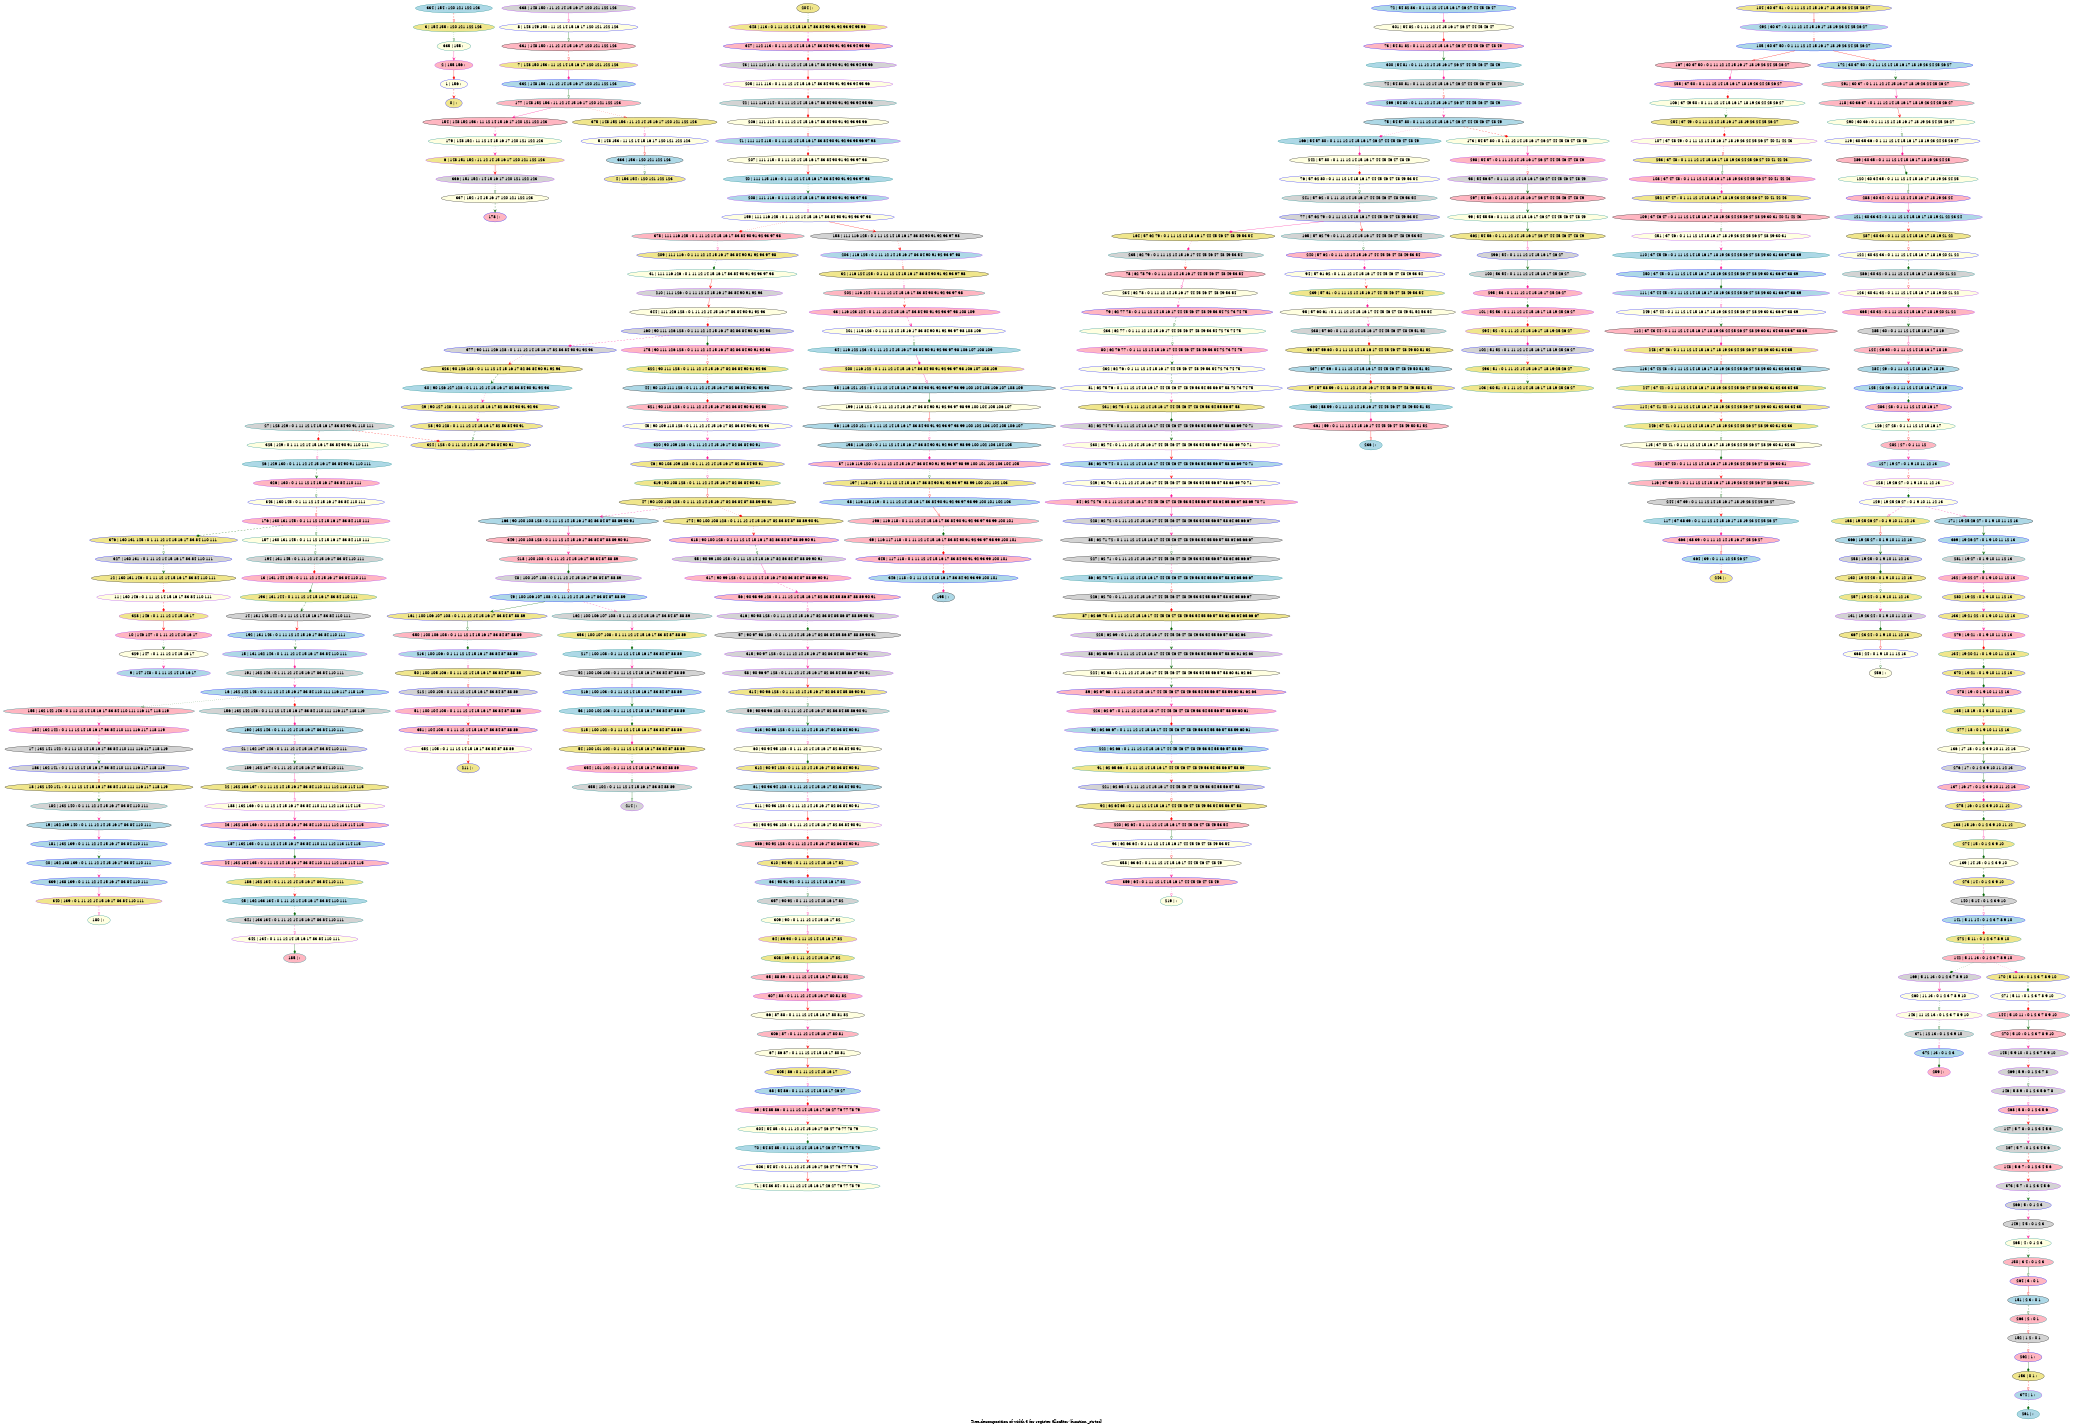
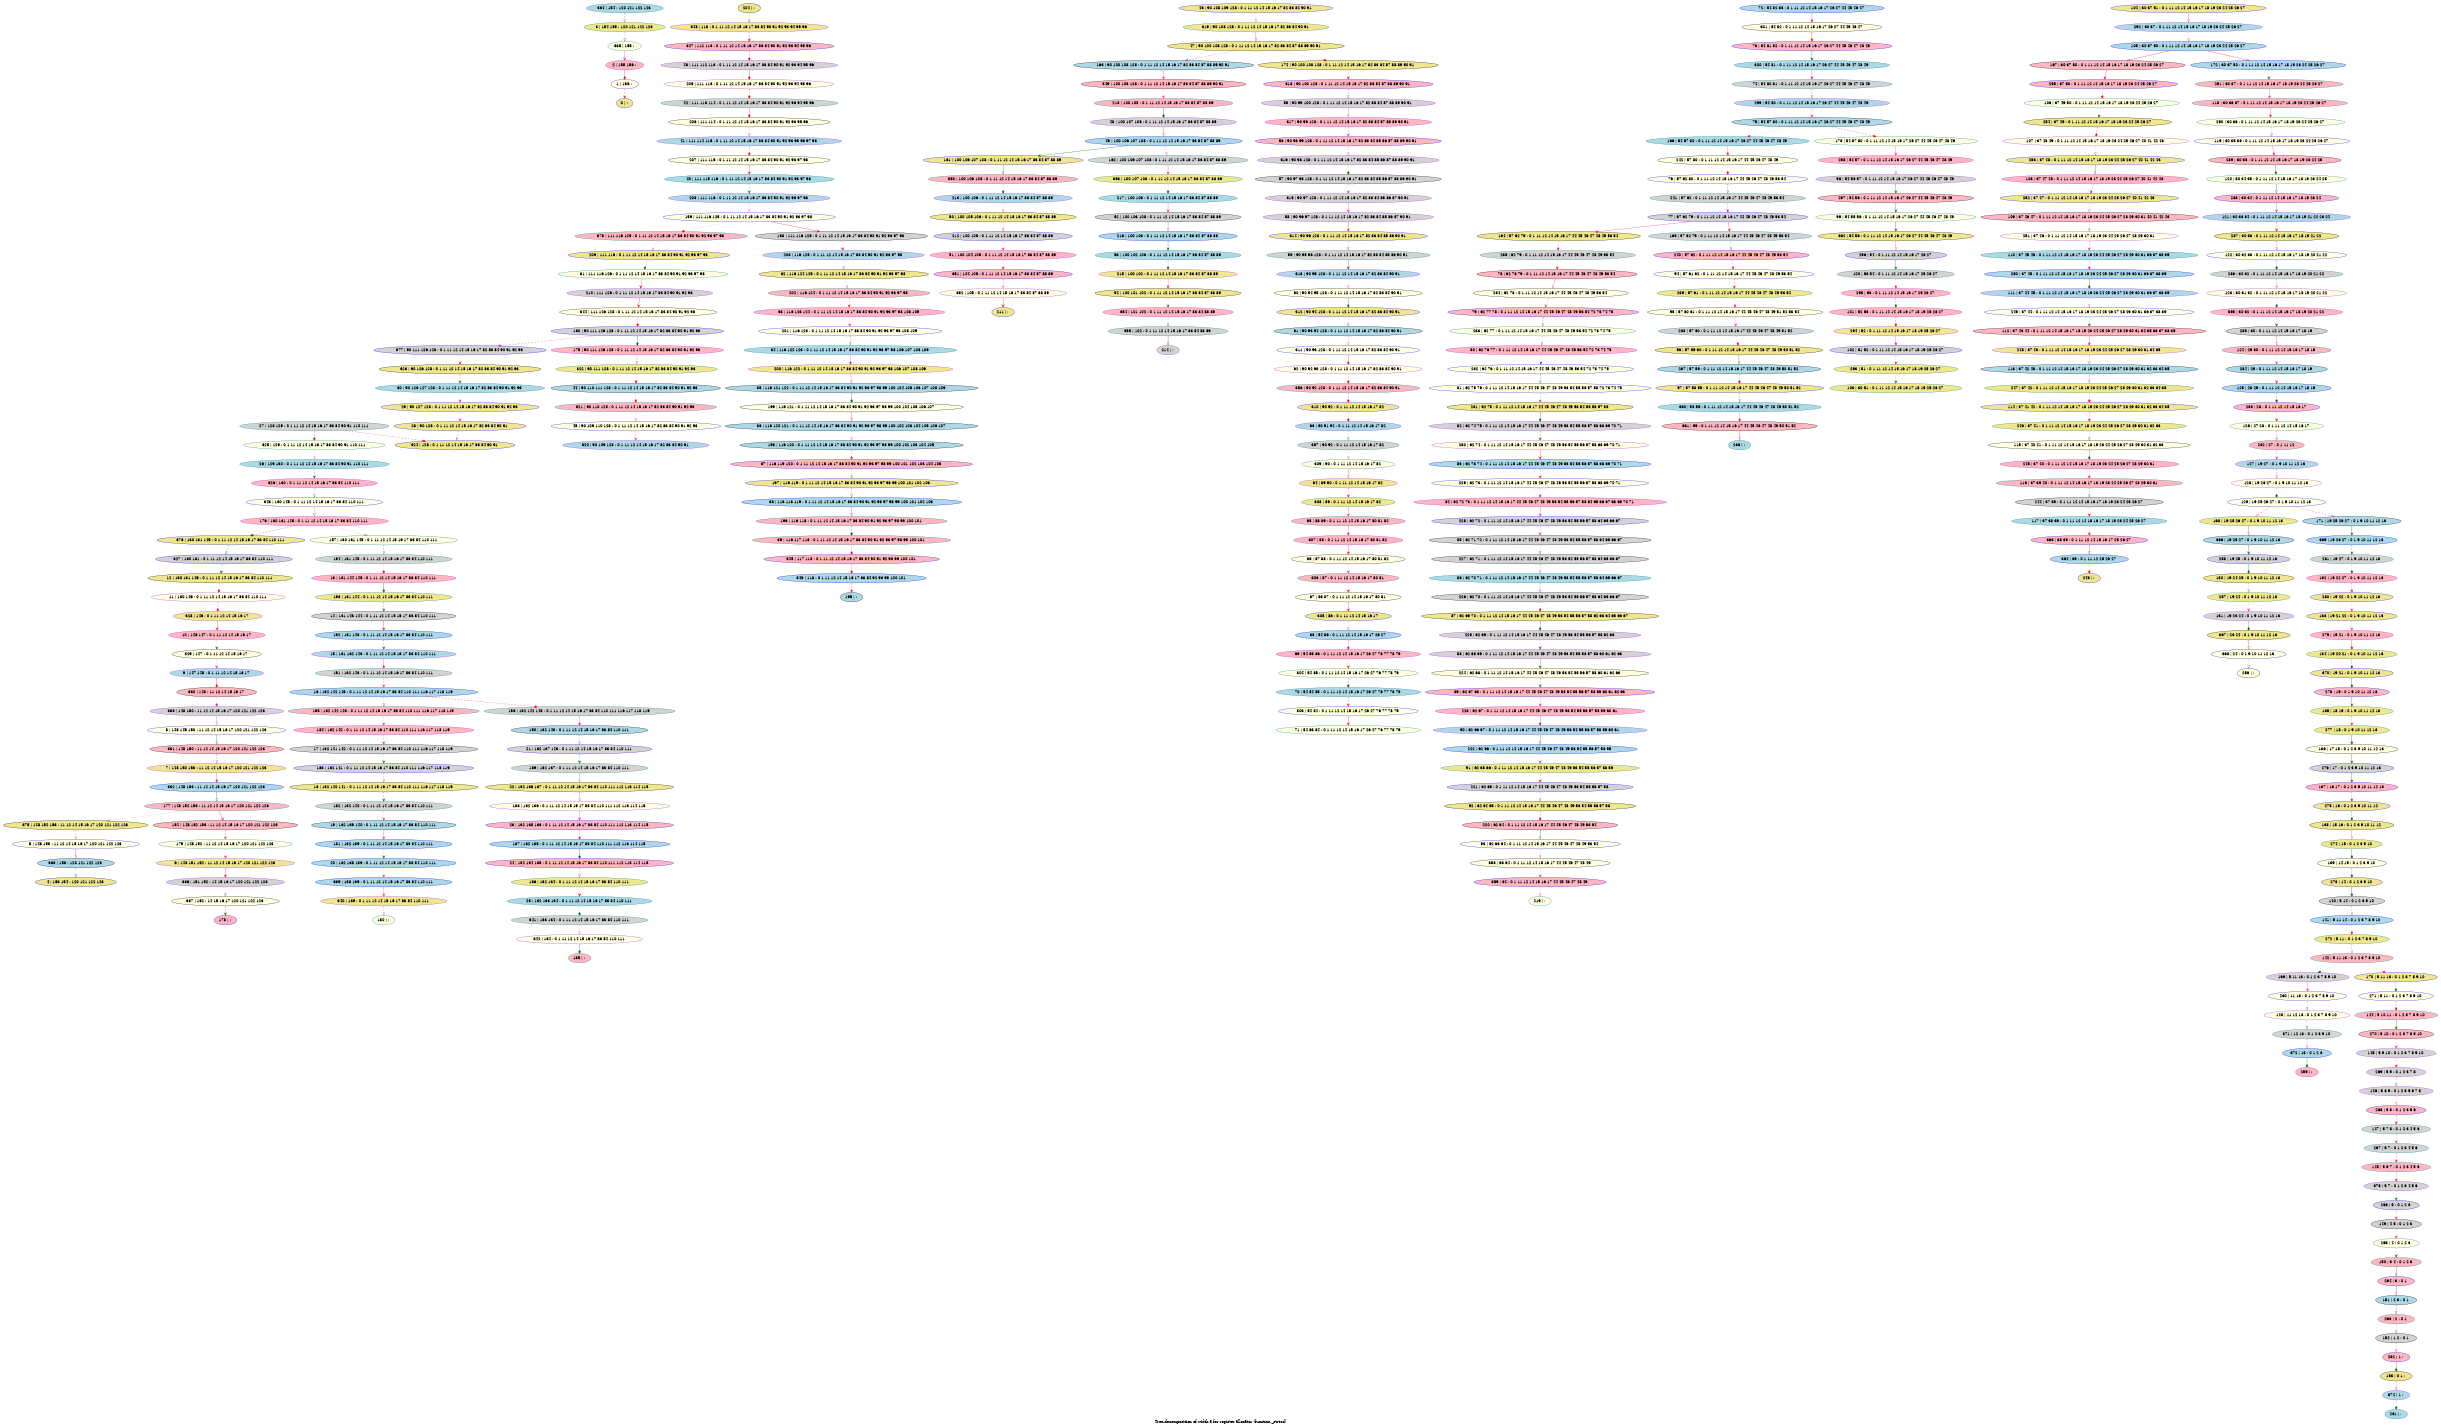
(707, 453) -> none
none -> (217, 692)
